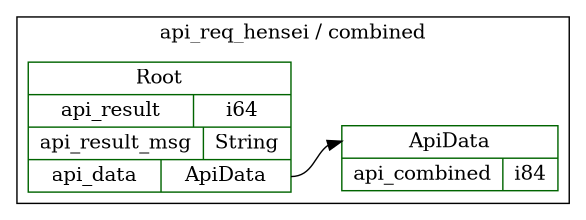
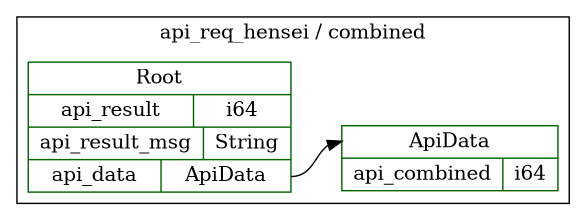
(530, 174) -> (530, 174)
